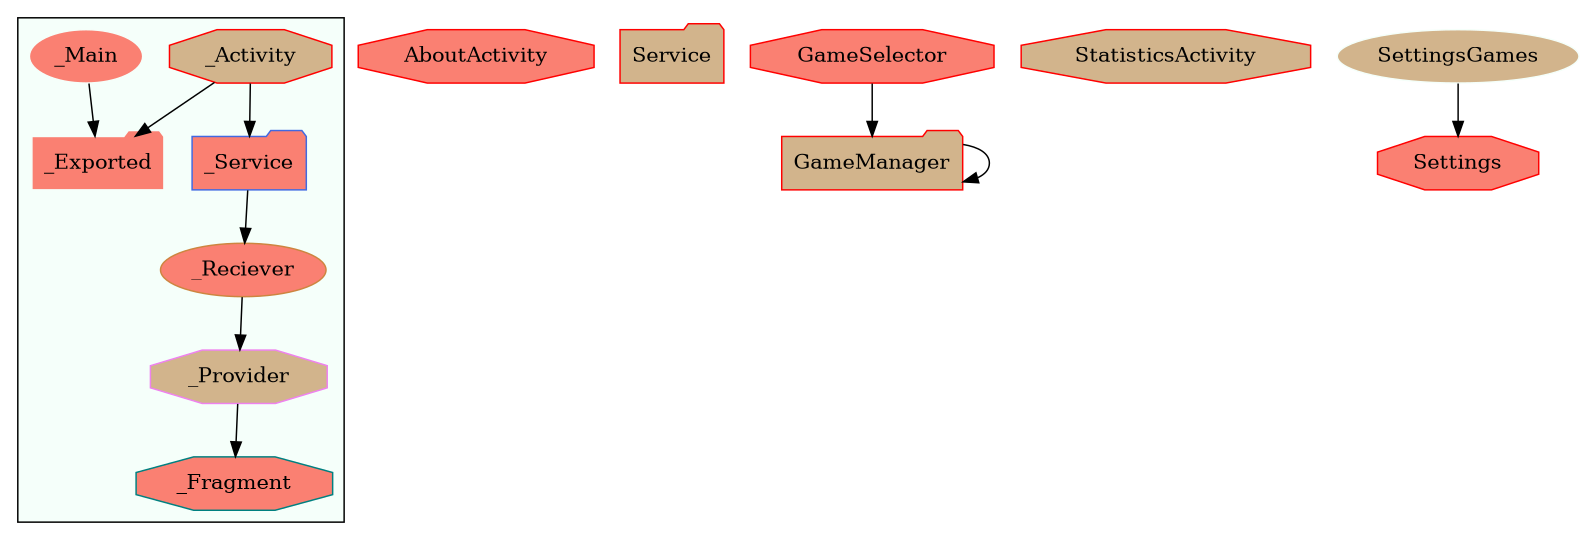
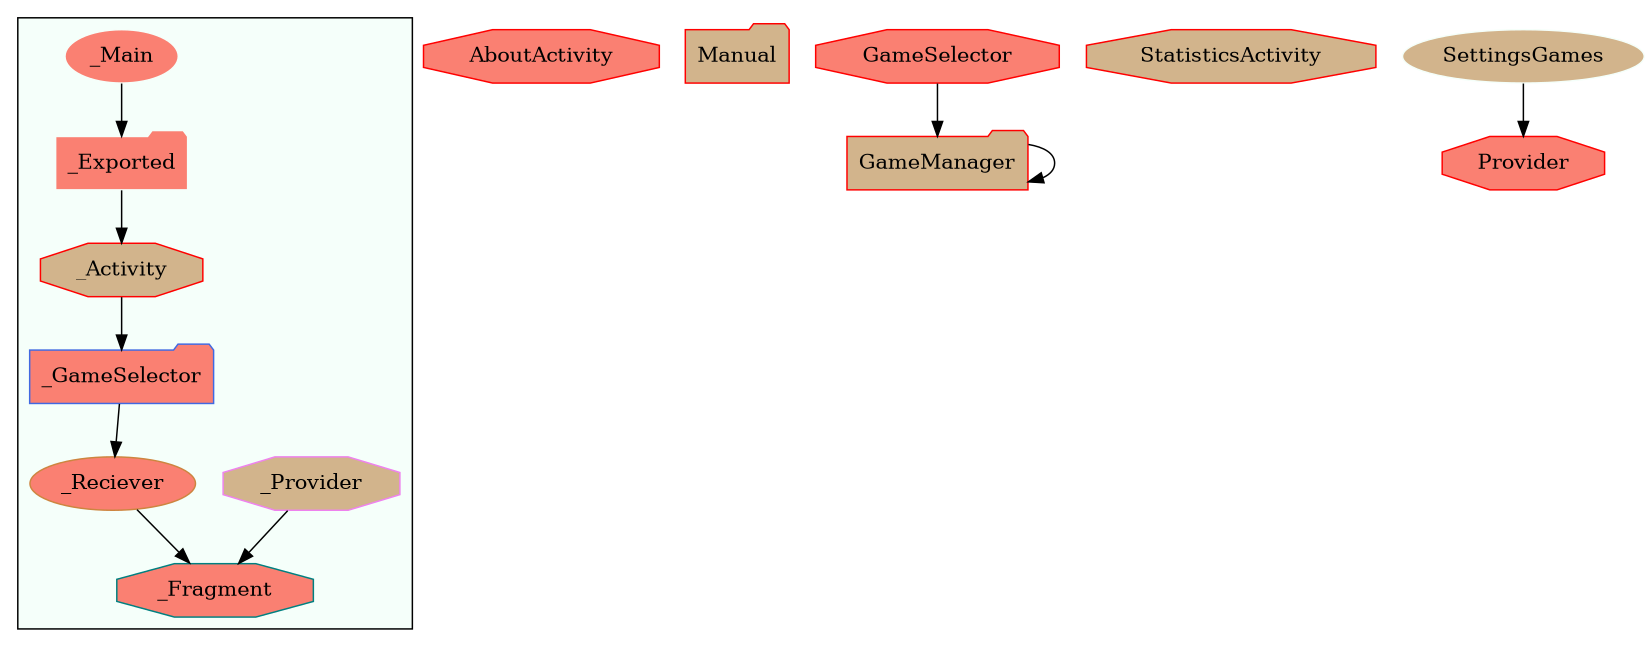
(672, 56) -> (737, 56)
(181, 105) -> (122, 209)
(249, 163) -> (122, 377)
(1458, 163) -> (1523, 163)
(241, 316) -> (158, 531)
